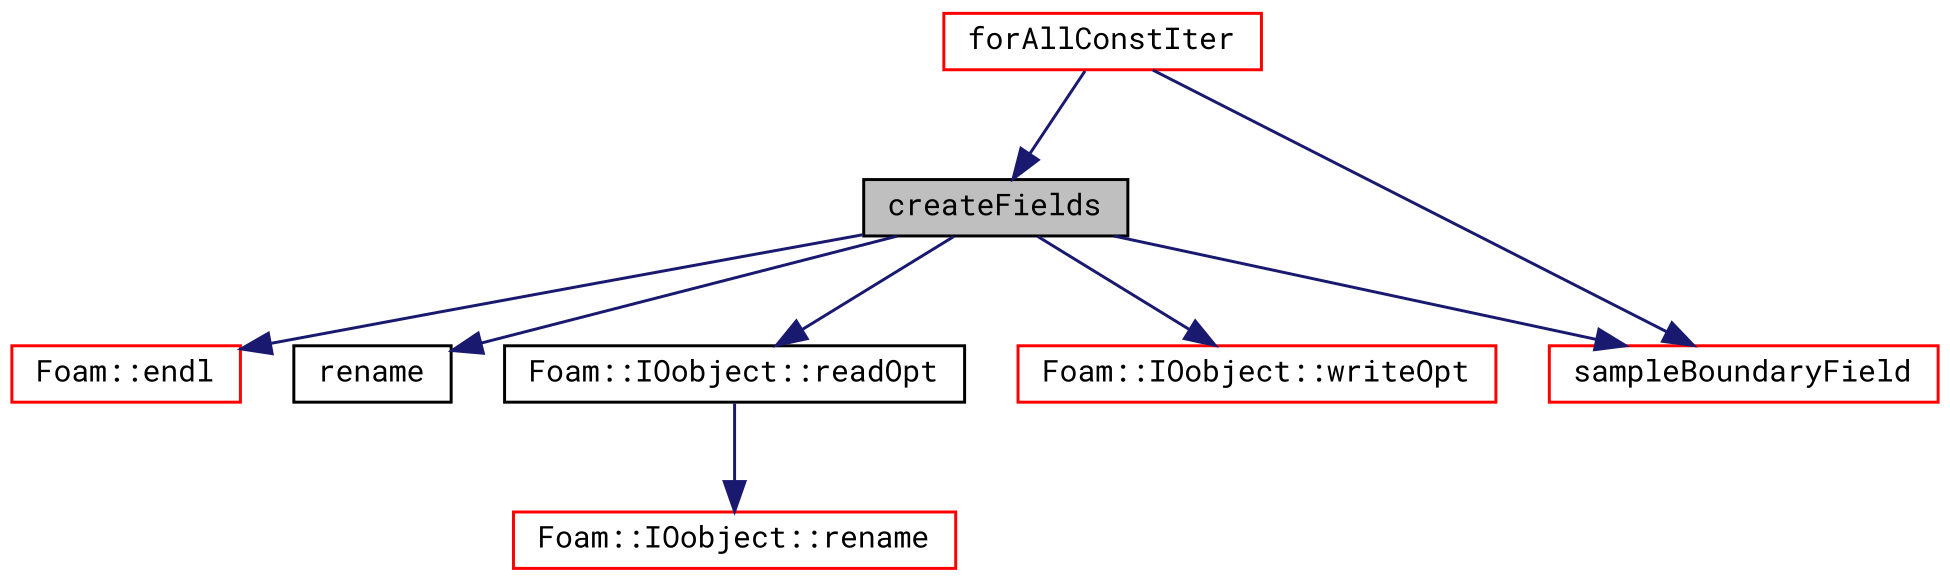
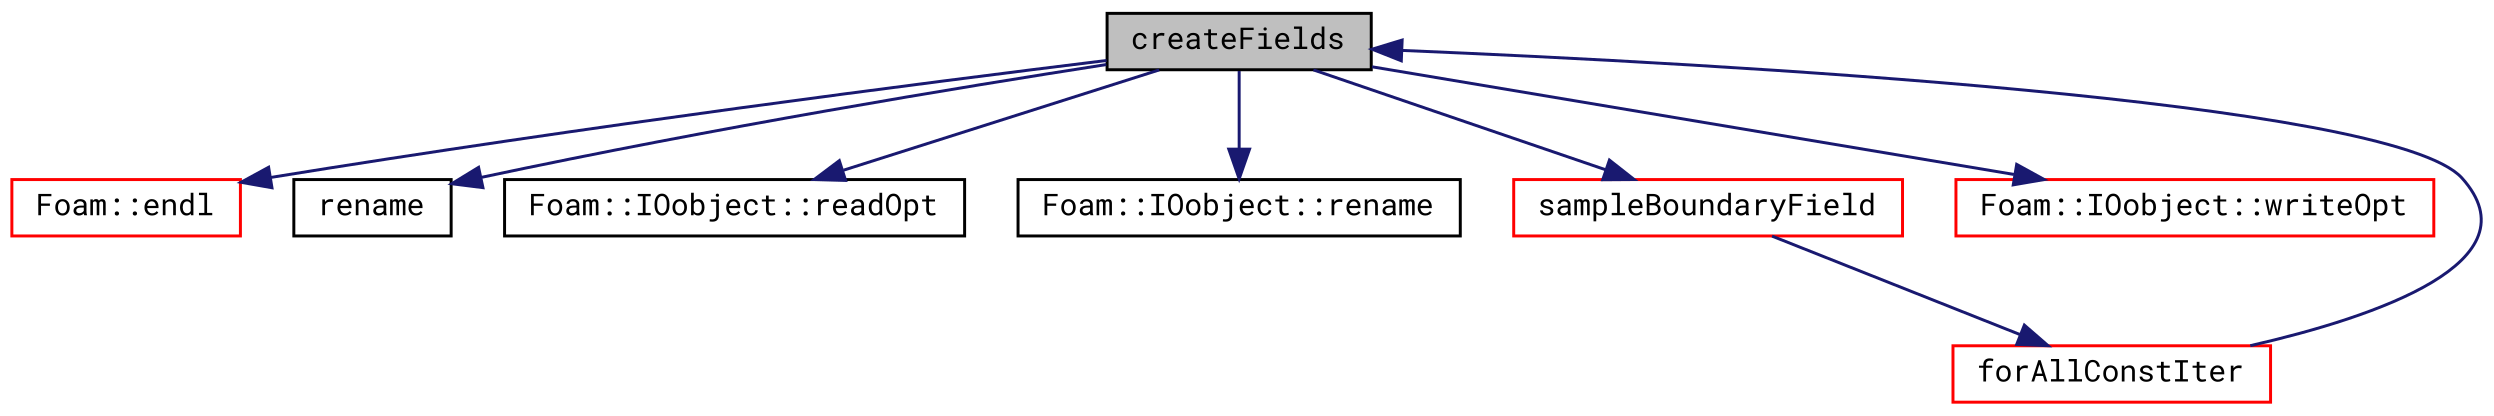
(1410, 201) -> (1896, 285)
(735, 442) -> (1239, 110)
(735, 540) -> (1239, 208)
